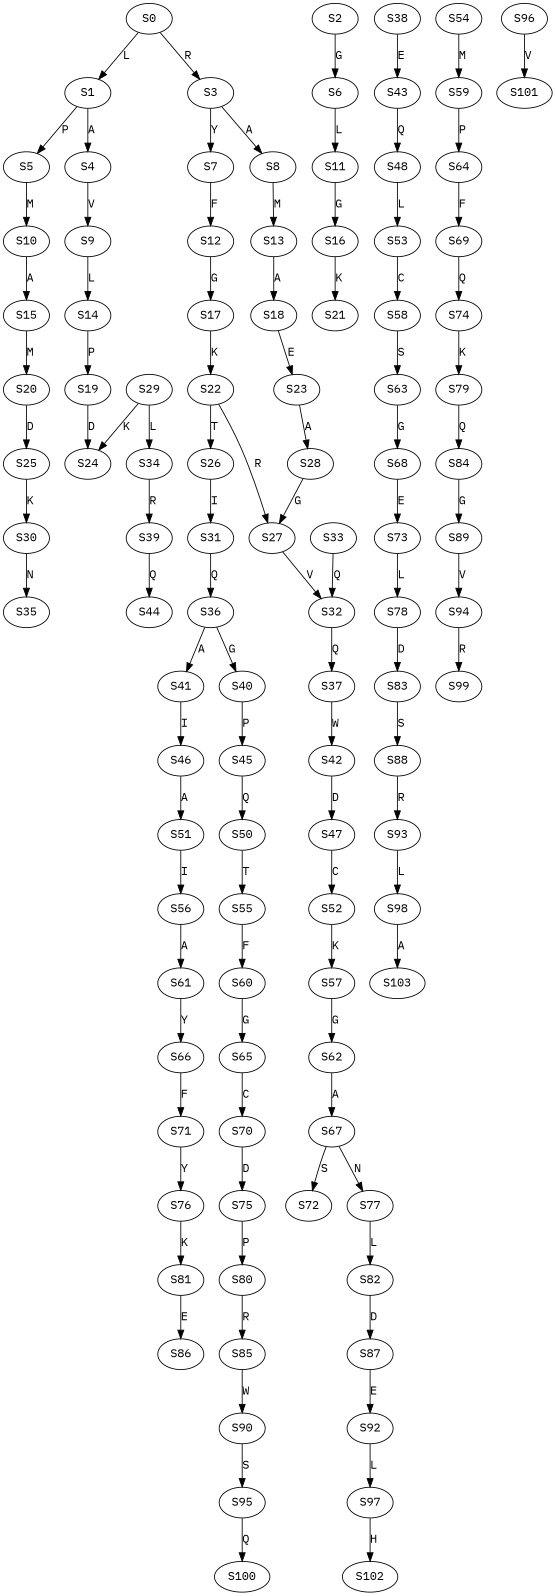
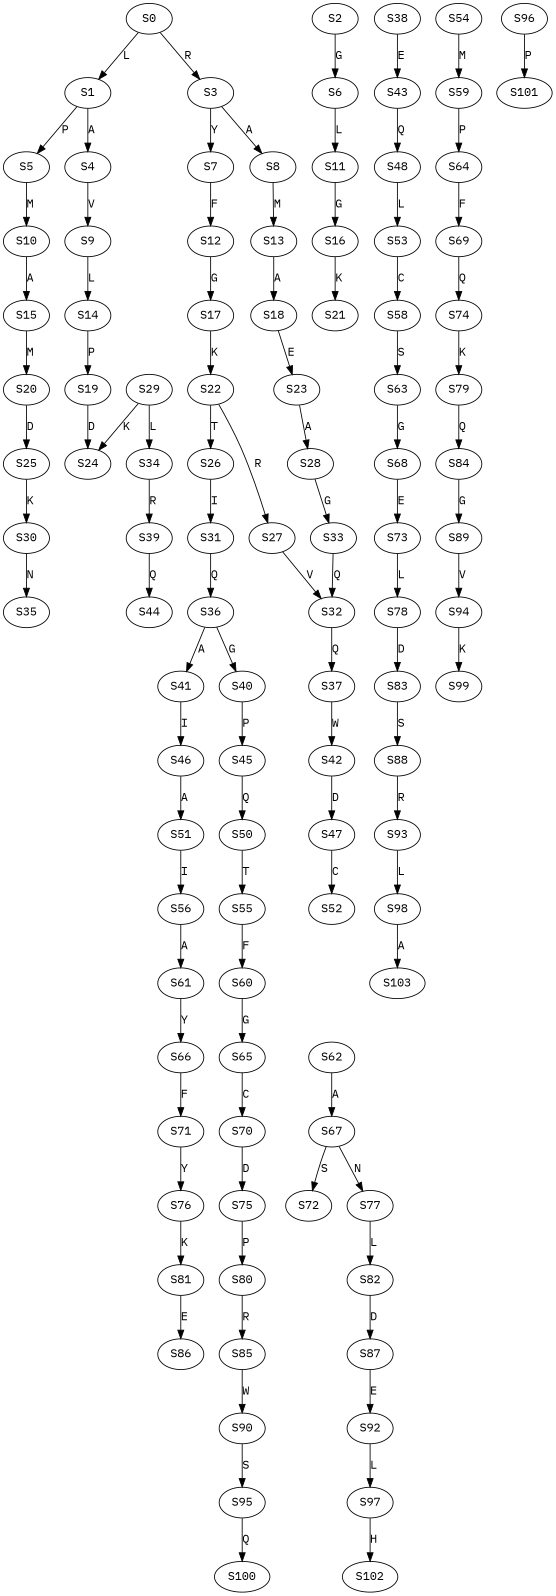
(528, 56) -> (528, 56)
(293, 497) -> (321, 497)
(463, 649) -> (463, 649)
(332, 983) -> none
